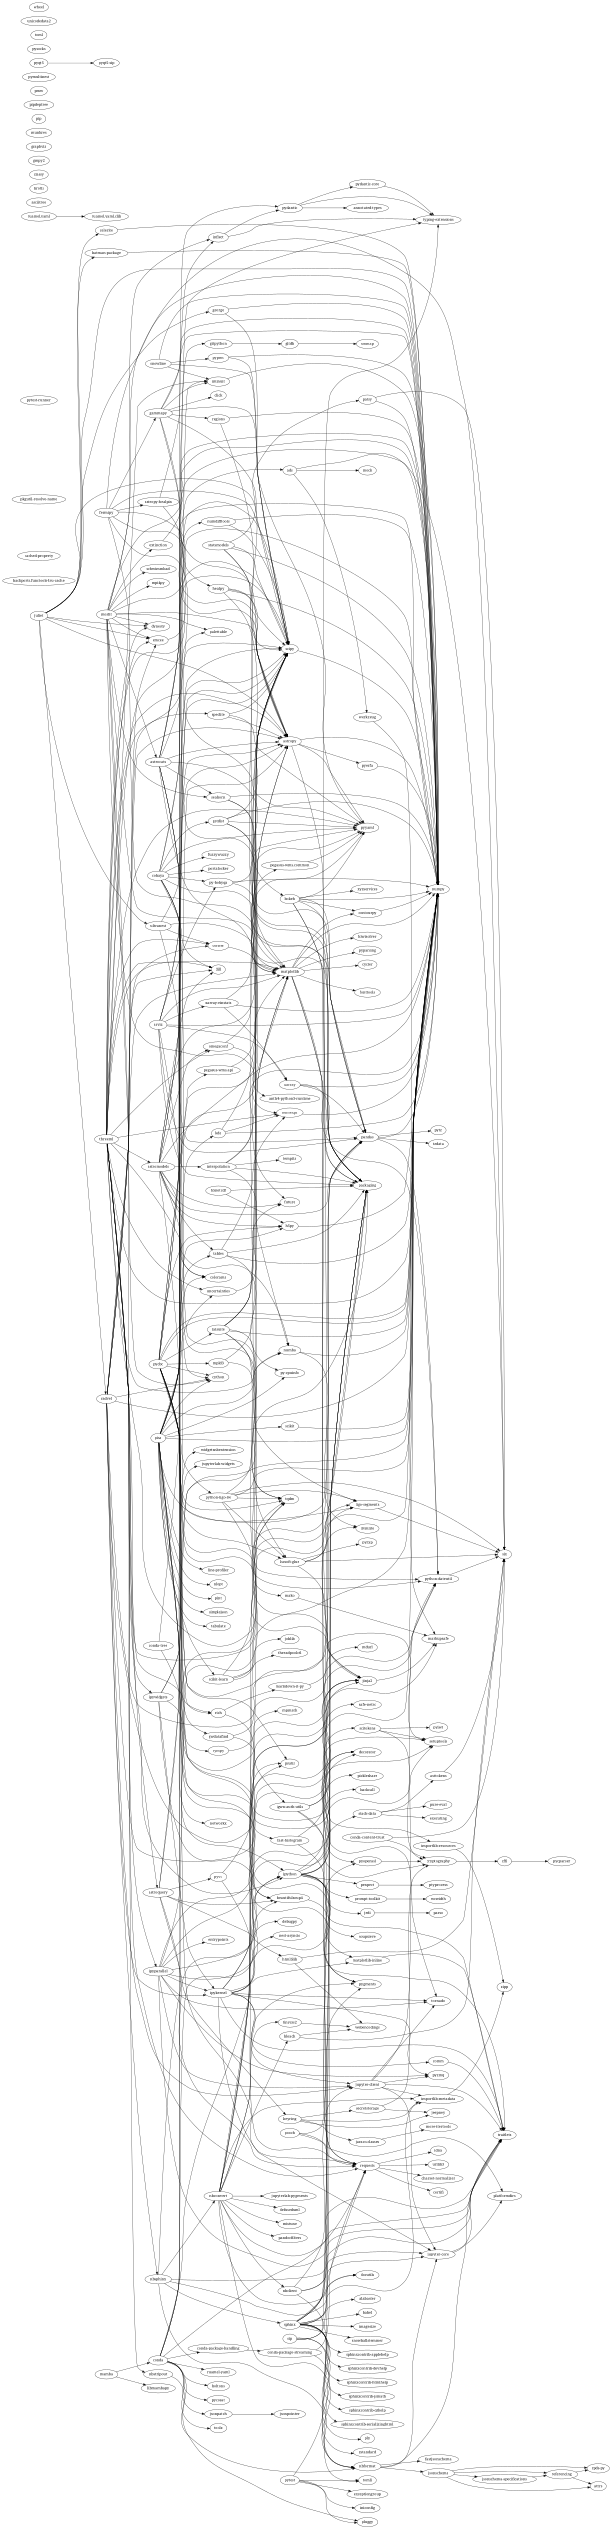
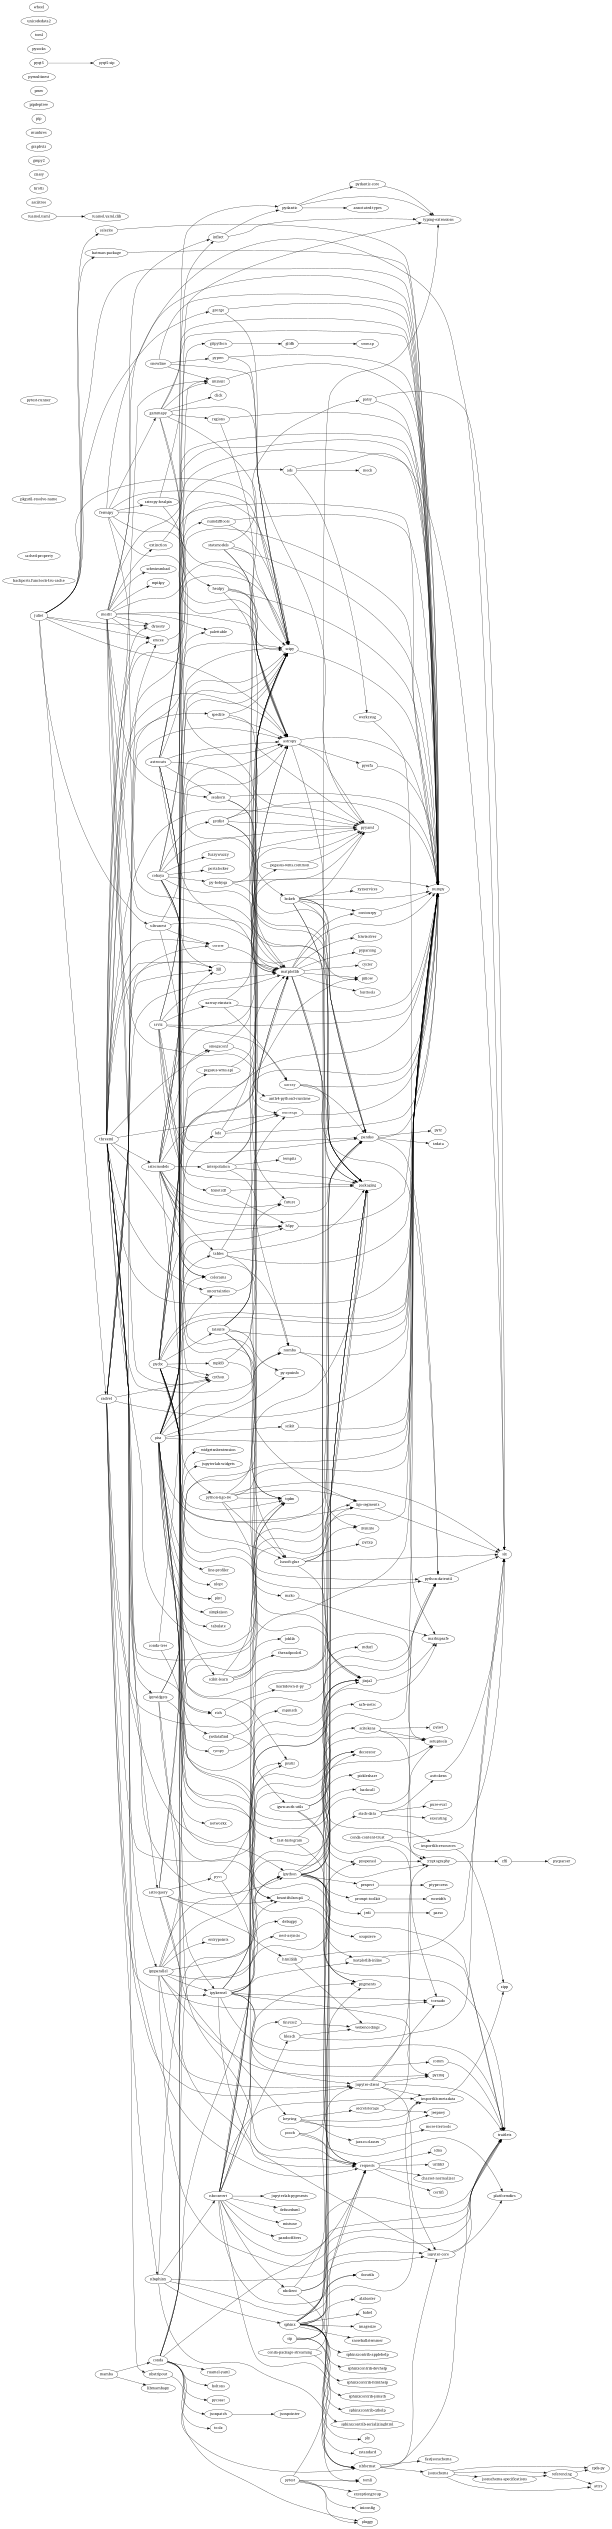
(132, 687) -> none
(186, 943) -> (173, 1124)
none -> (367, 979)
(218, 2349) -> none
